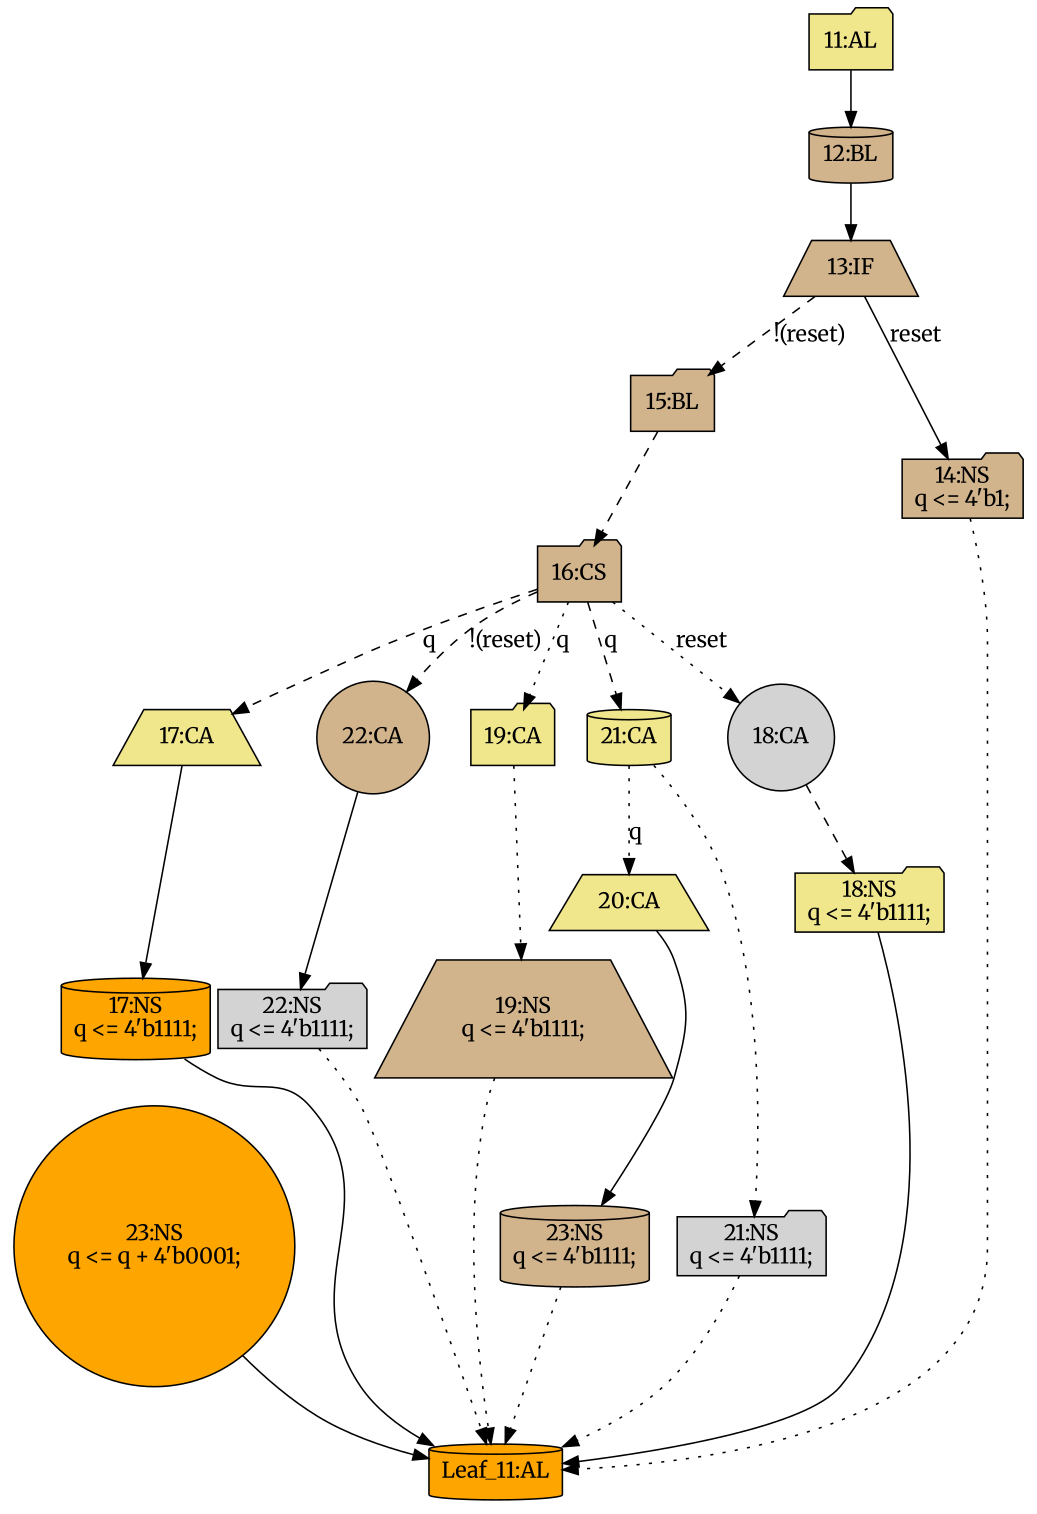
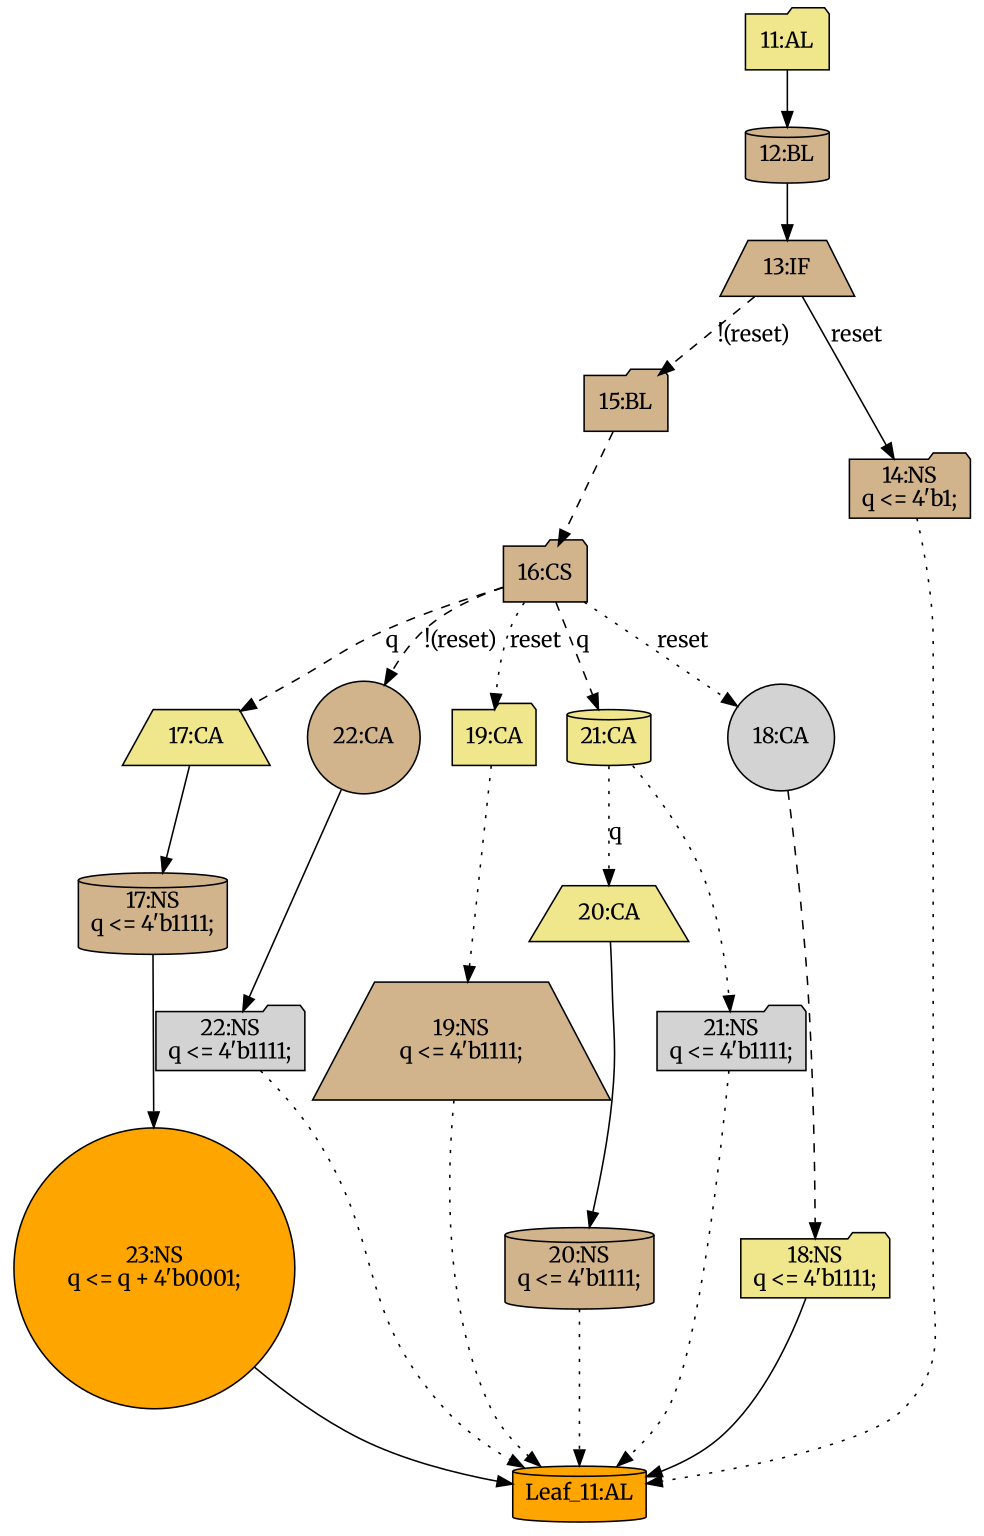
(563, 641) -> (536, 641)
(136, 1019) -> (153, 914)
(343, 1216) -> (153, 1033)
(575, 1246) -> (579, 1268)
